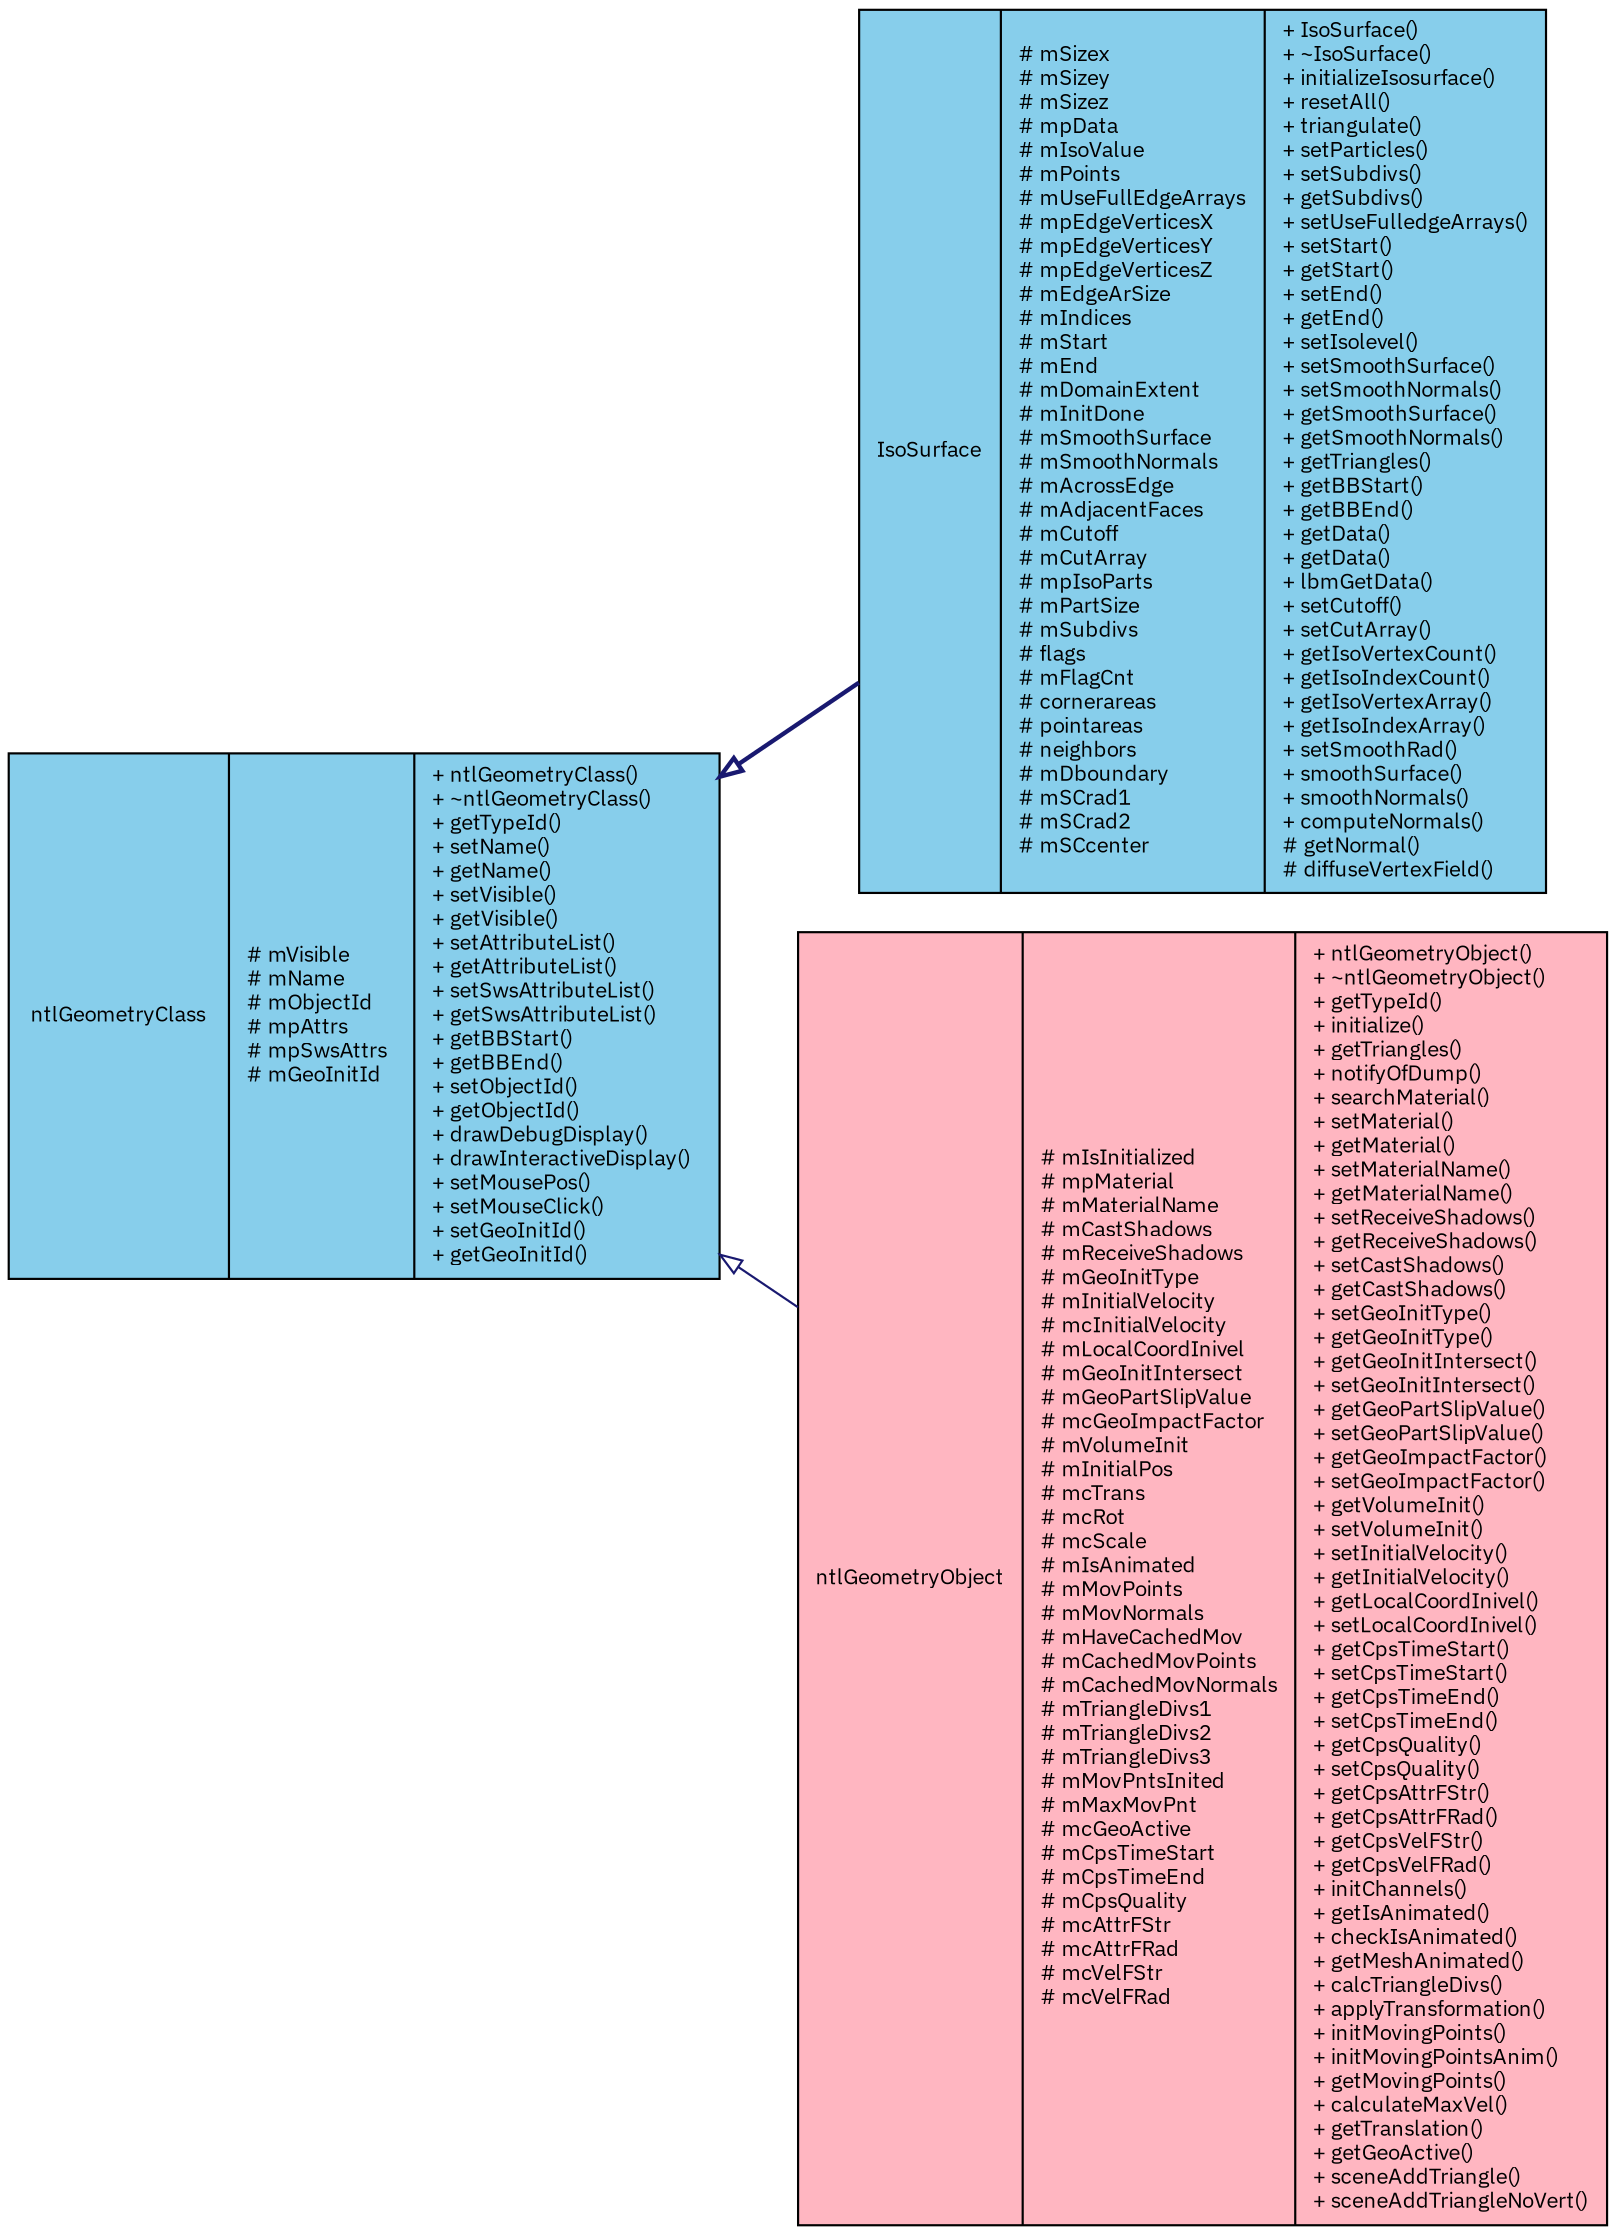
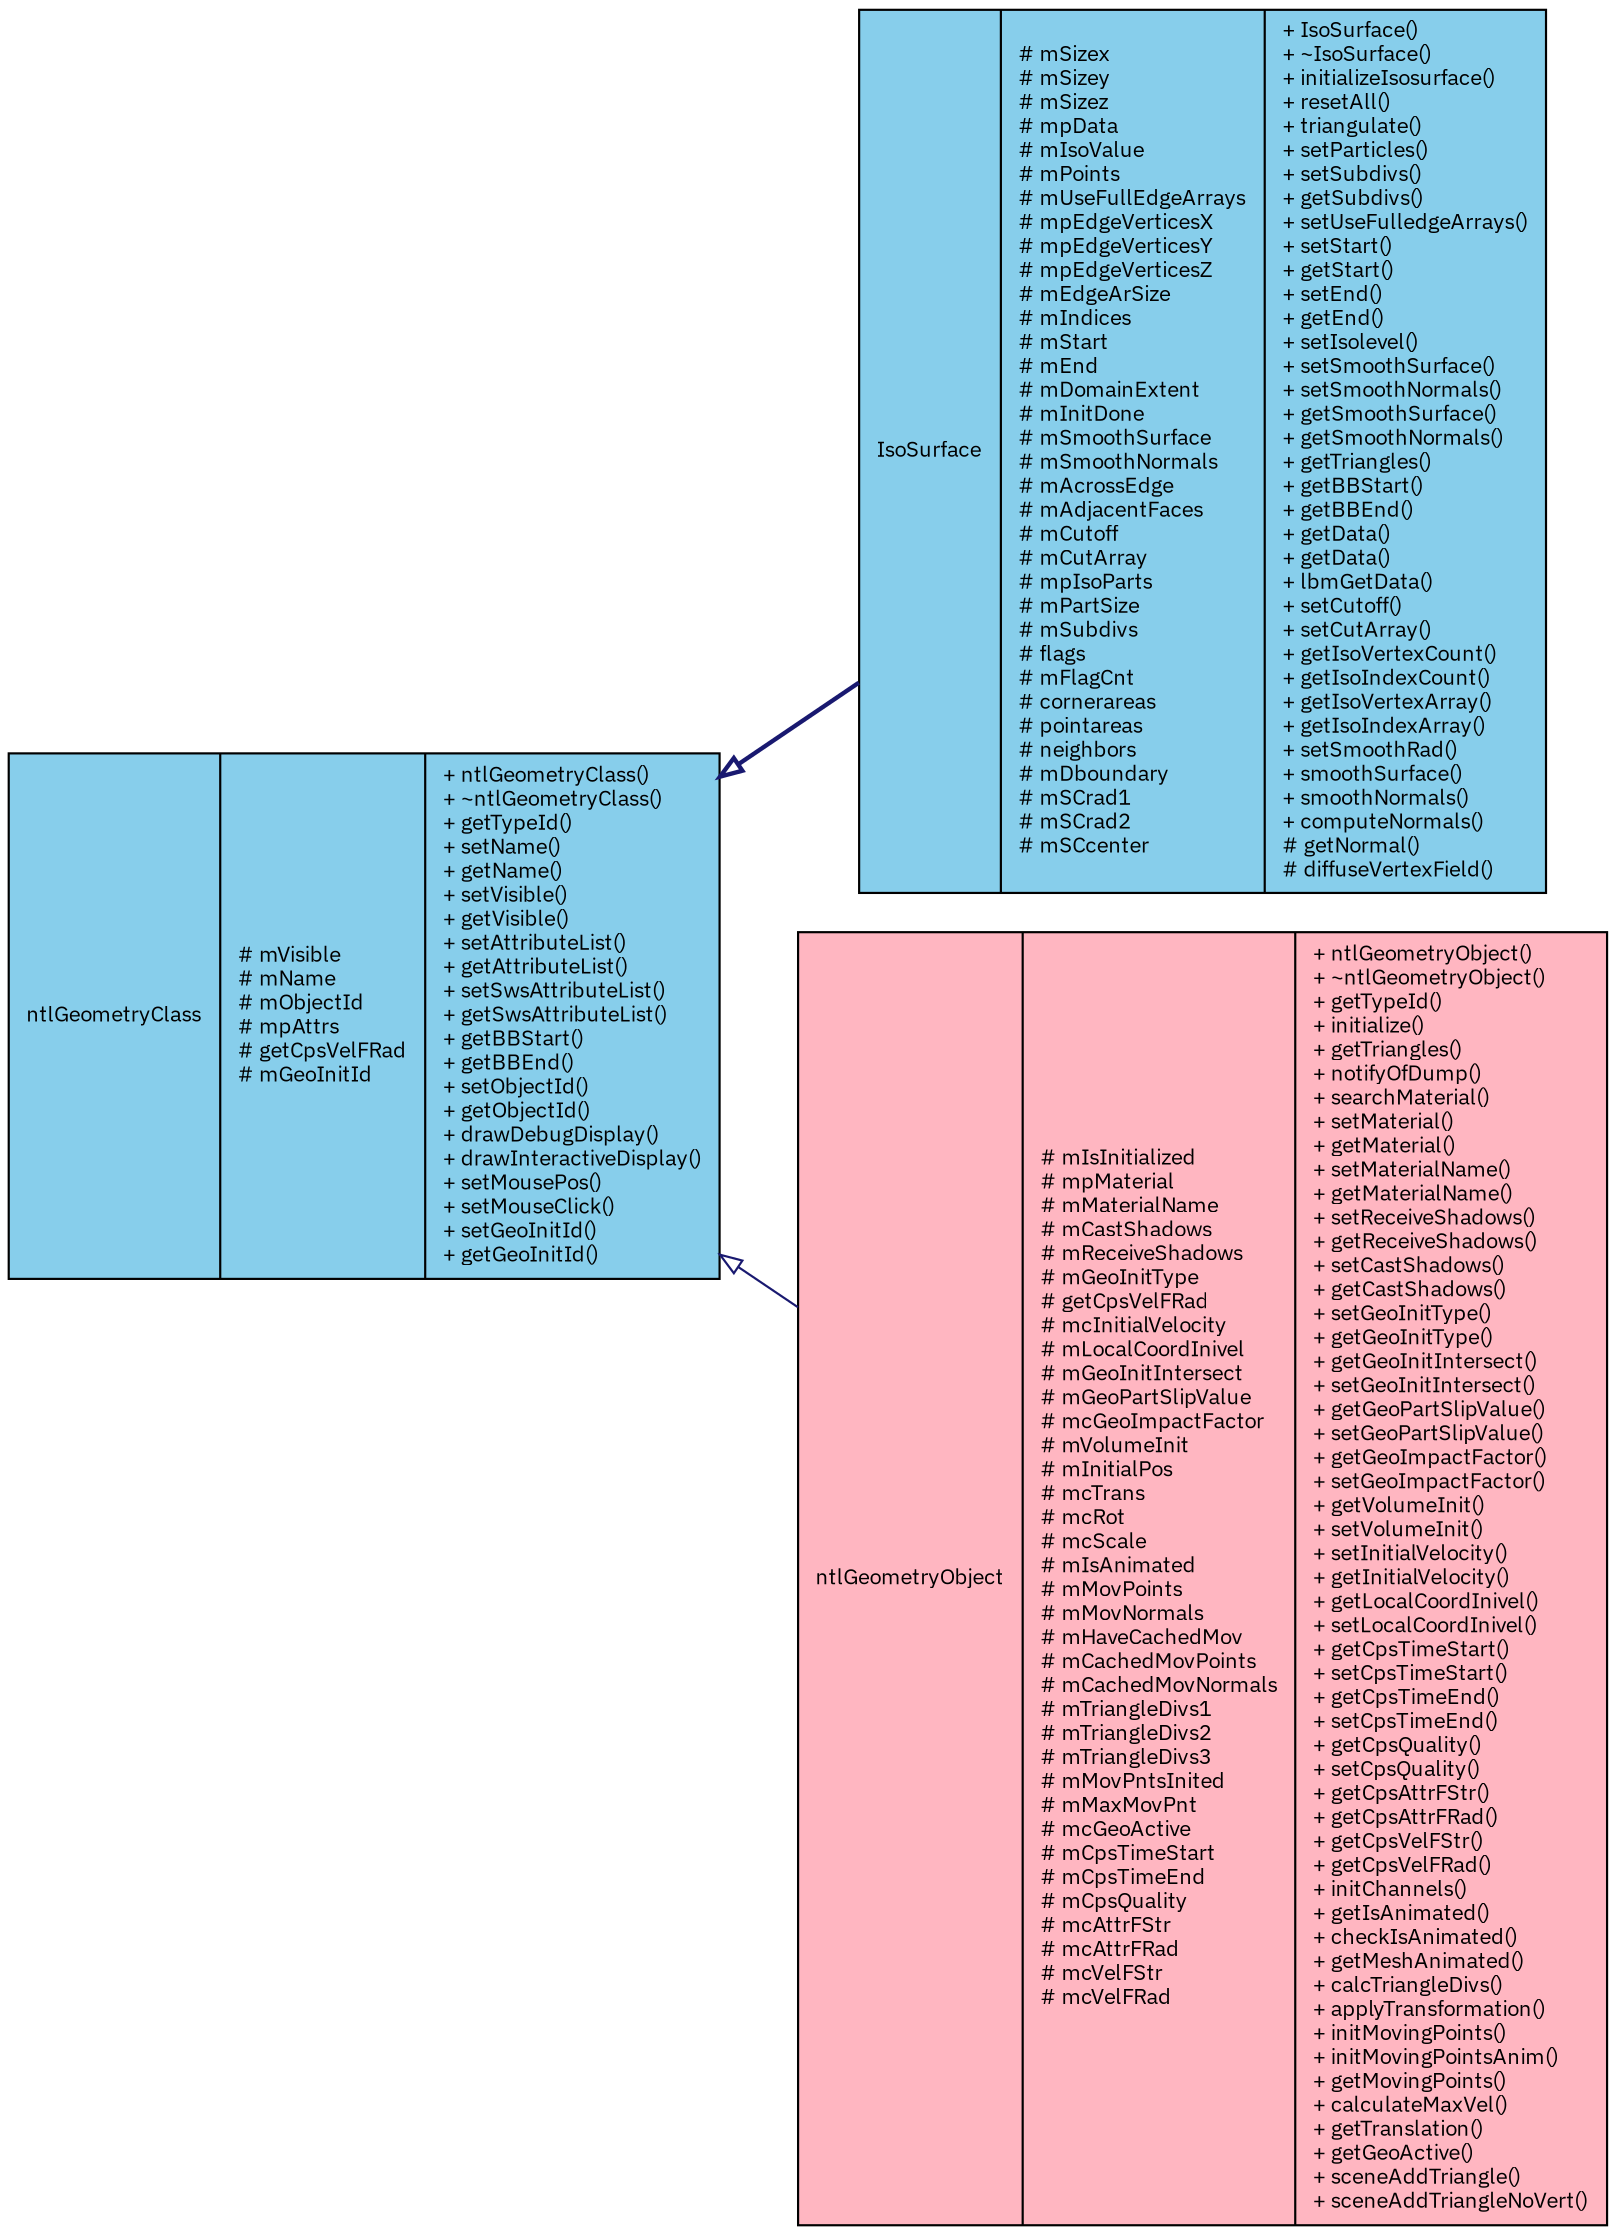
(317, 1051) -> (323, 1051)
(1128, 1302) -> (1125, 1302)
